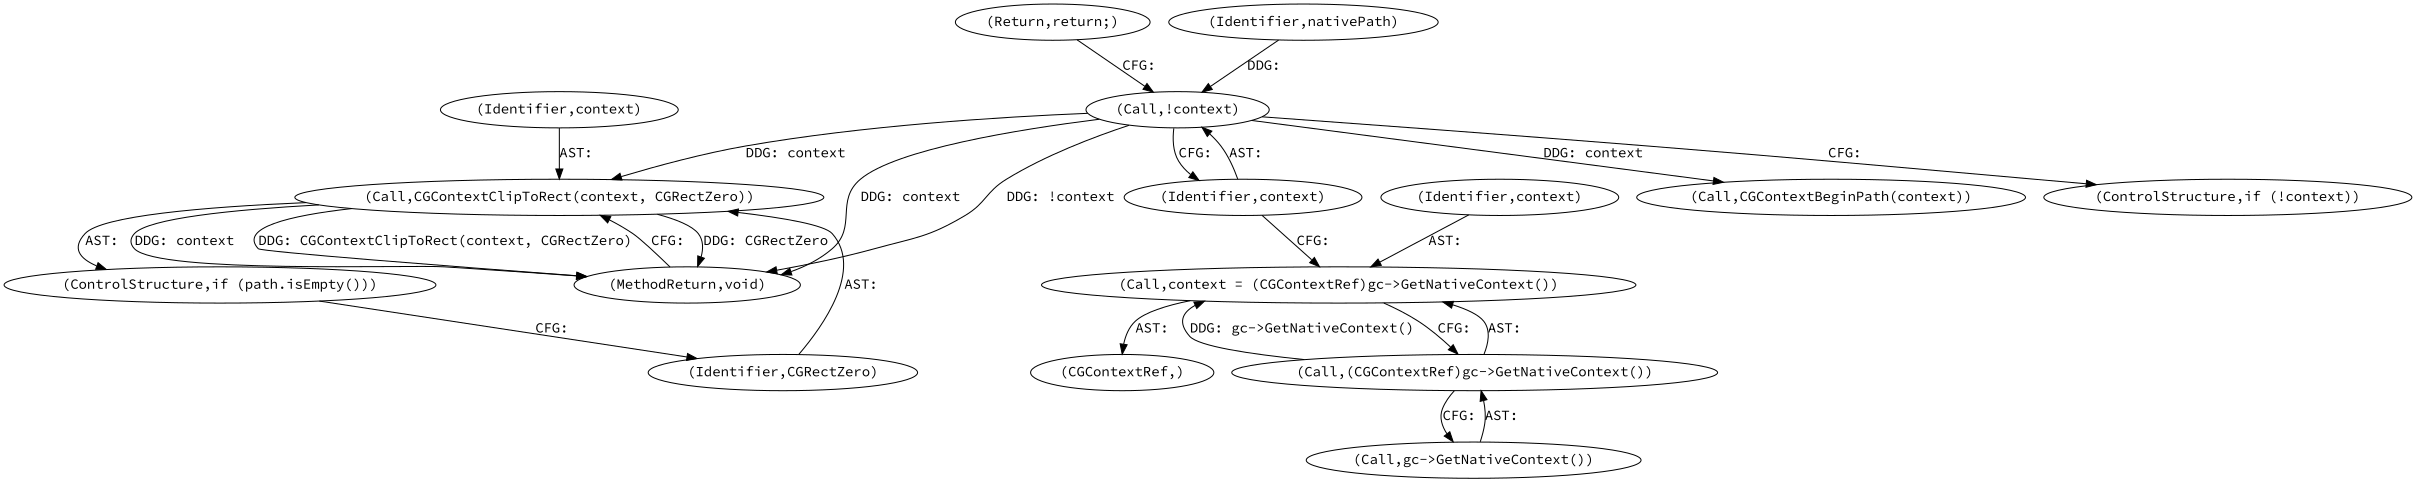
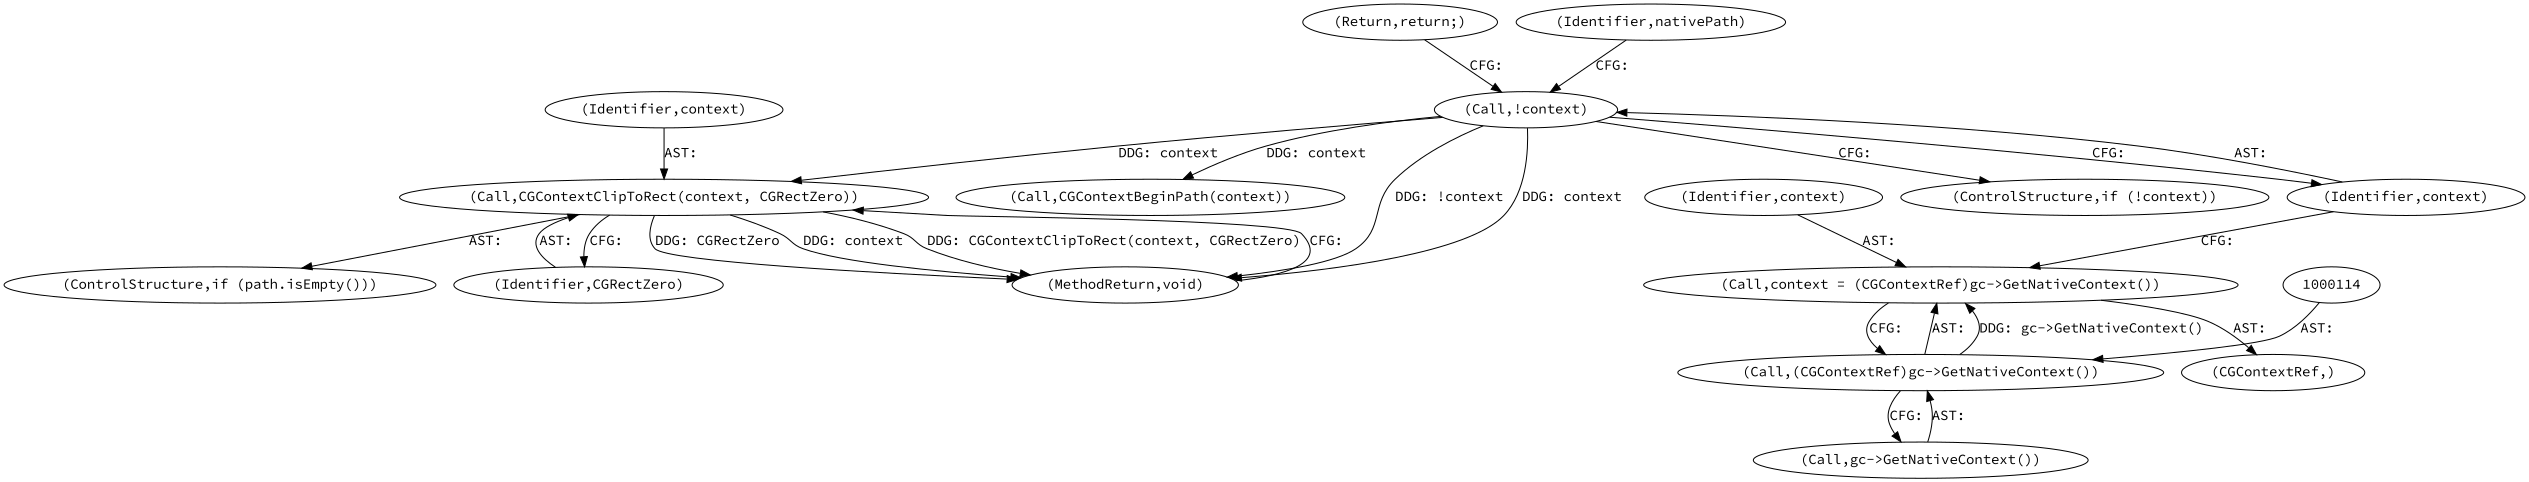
(1268, 66) -> (1617, 66)
none -> (2332, 285)
(503, 329) -> (591, 232)
